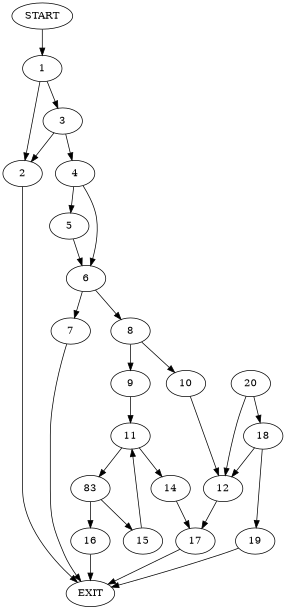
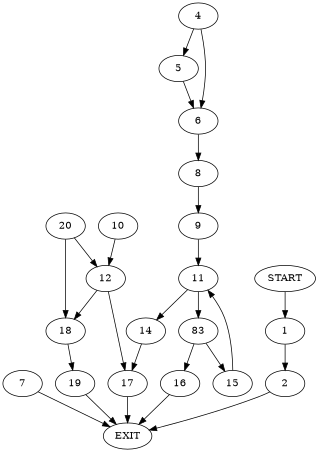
(63, 121) -> none
(79, 301) -> none
(155, 355) -> none
(245, 459) -> (88, 302)
